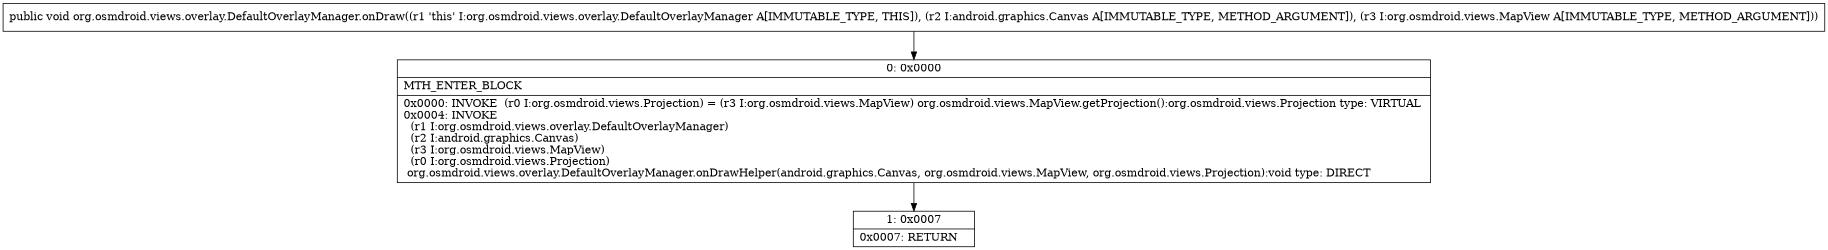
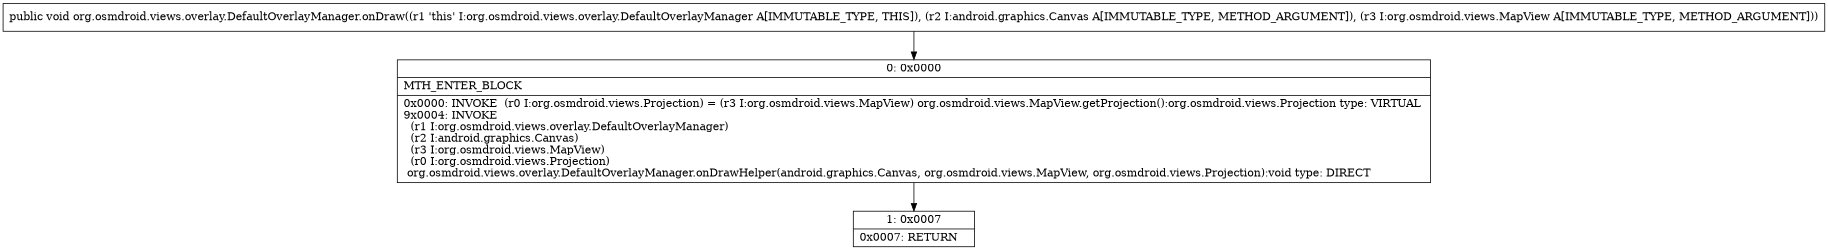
(454, 115) -> (454, 115)
